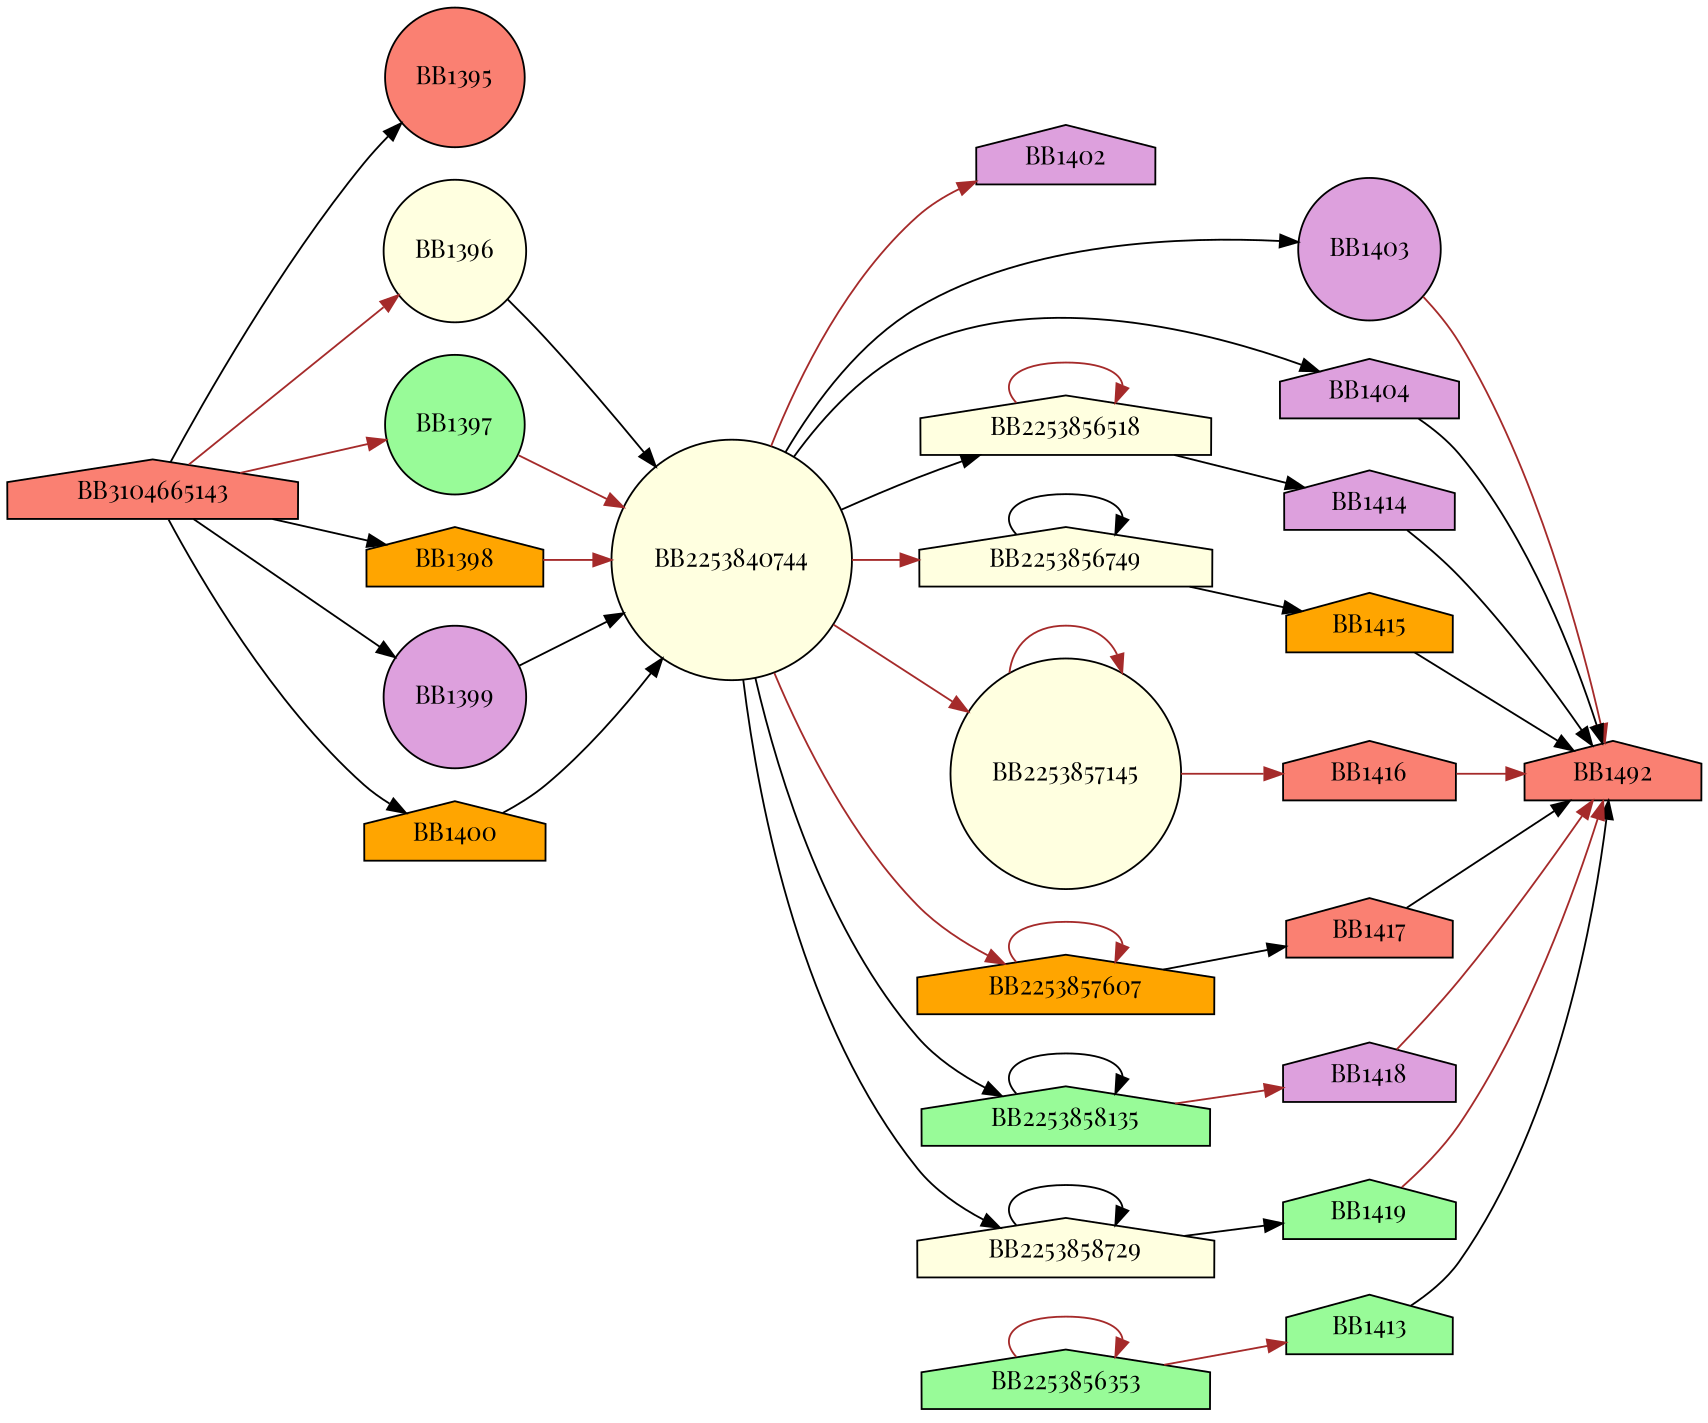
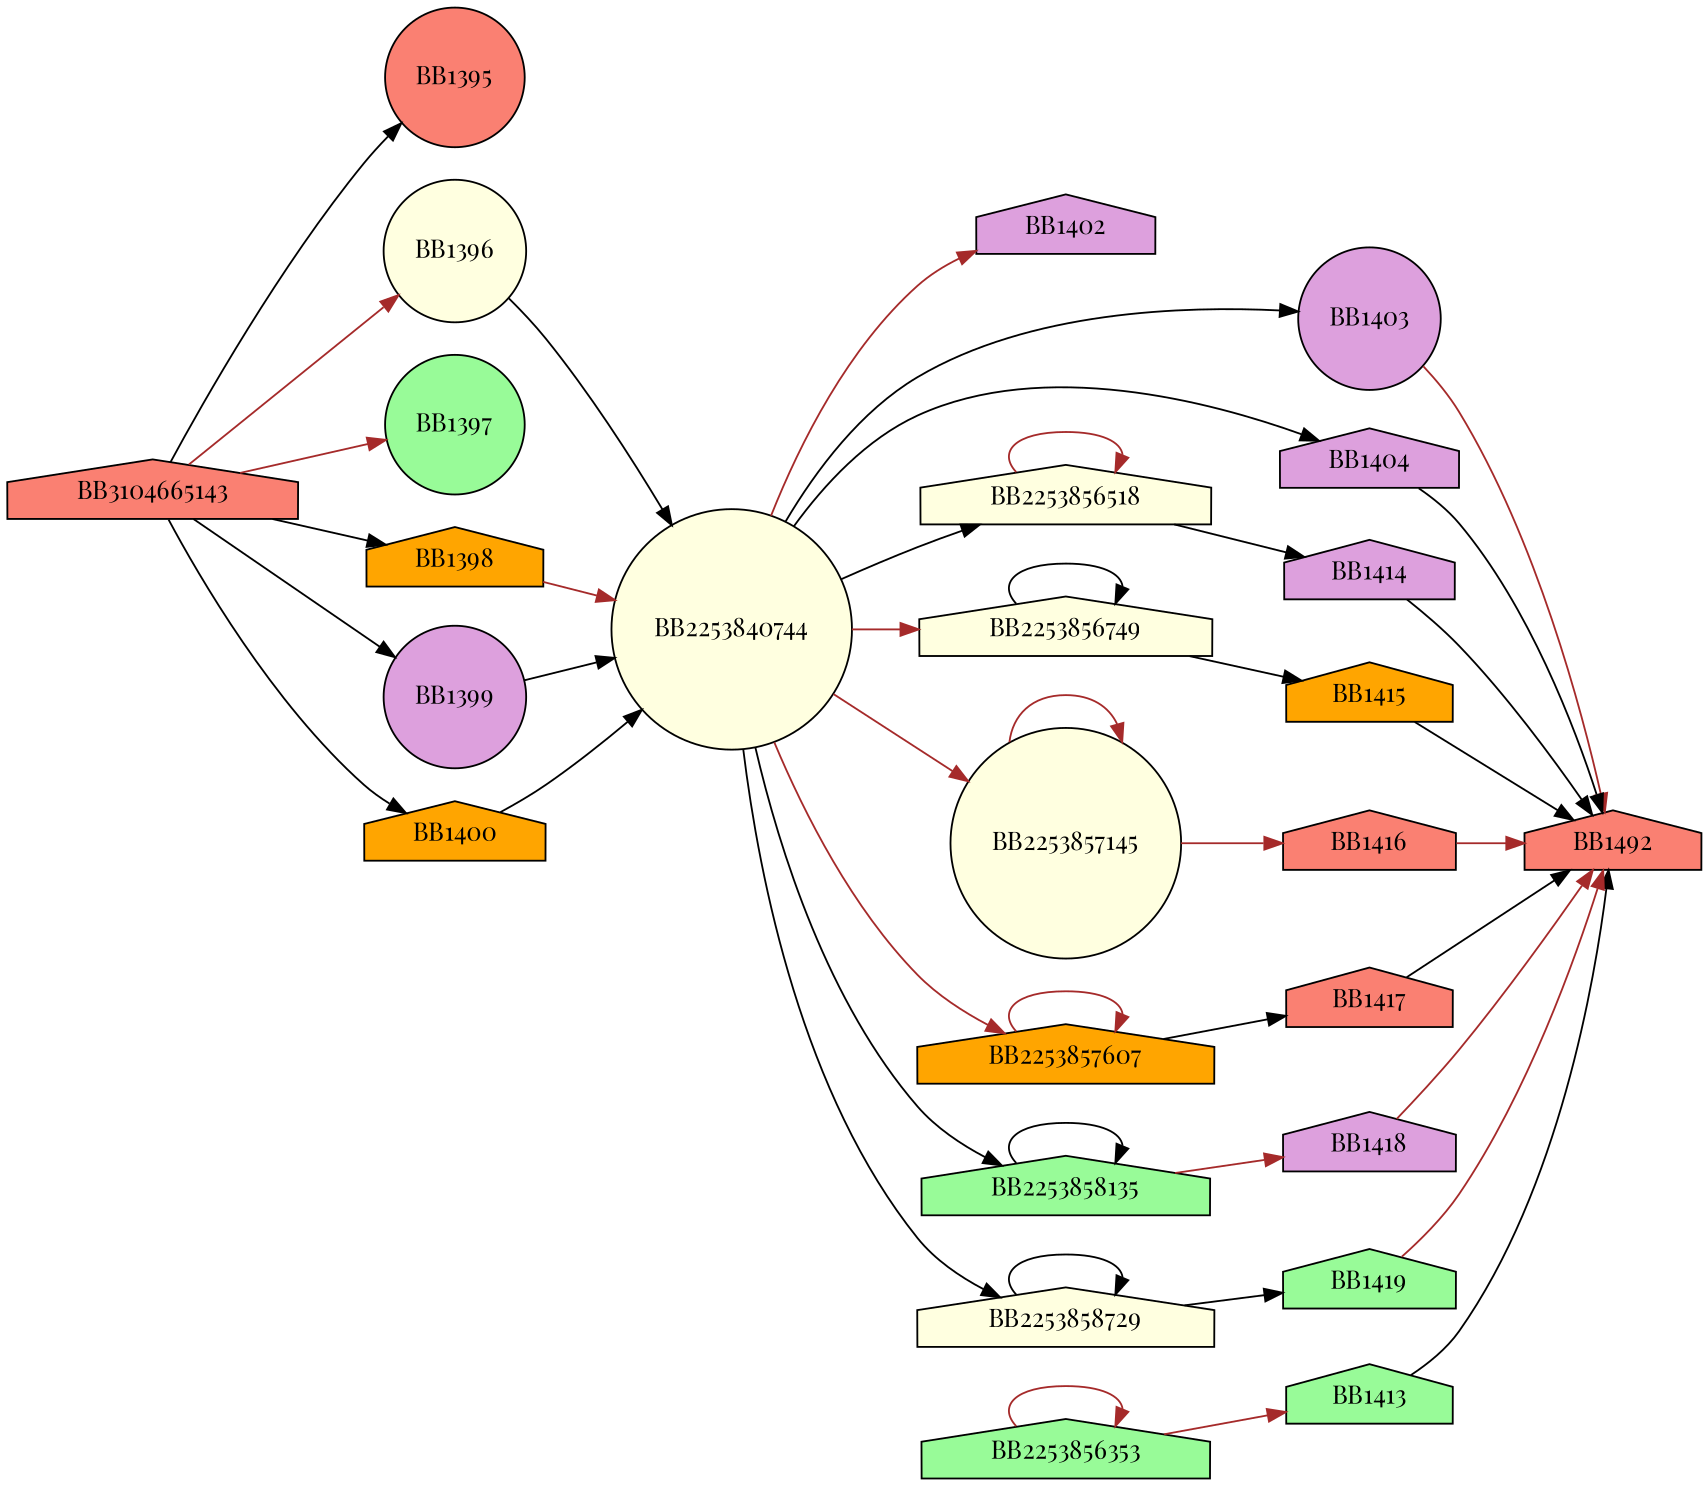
(563, 477) -> none
